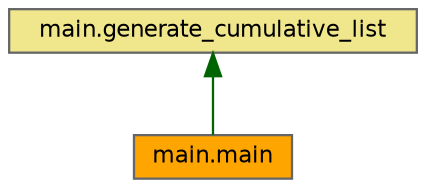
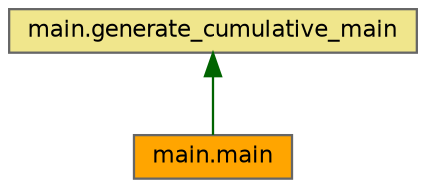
(213, 31) -> (213, 31)
